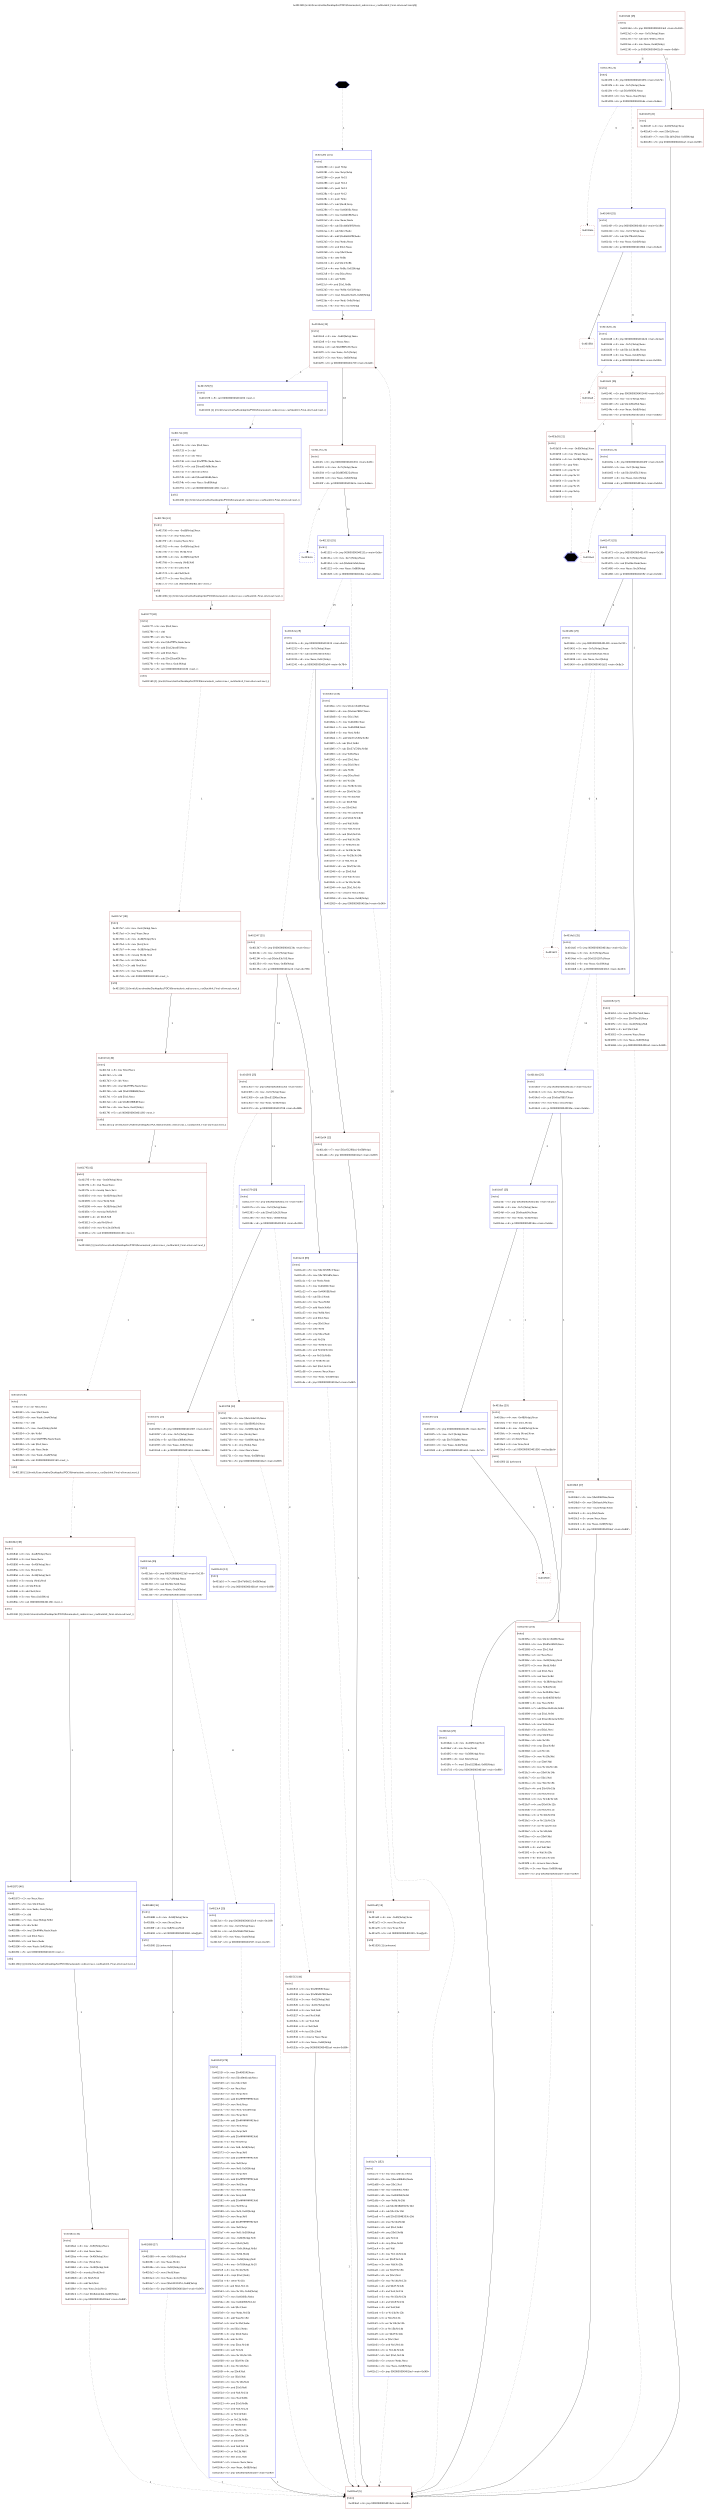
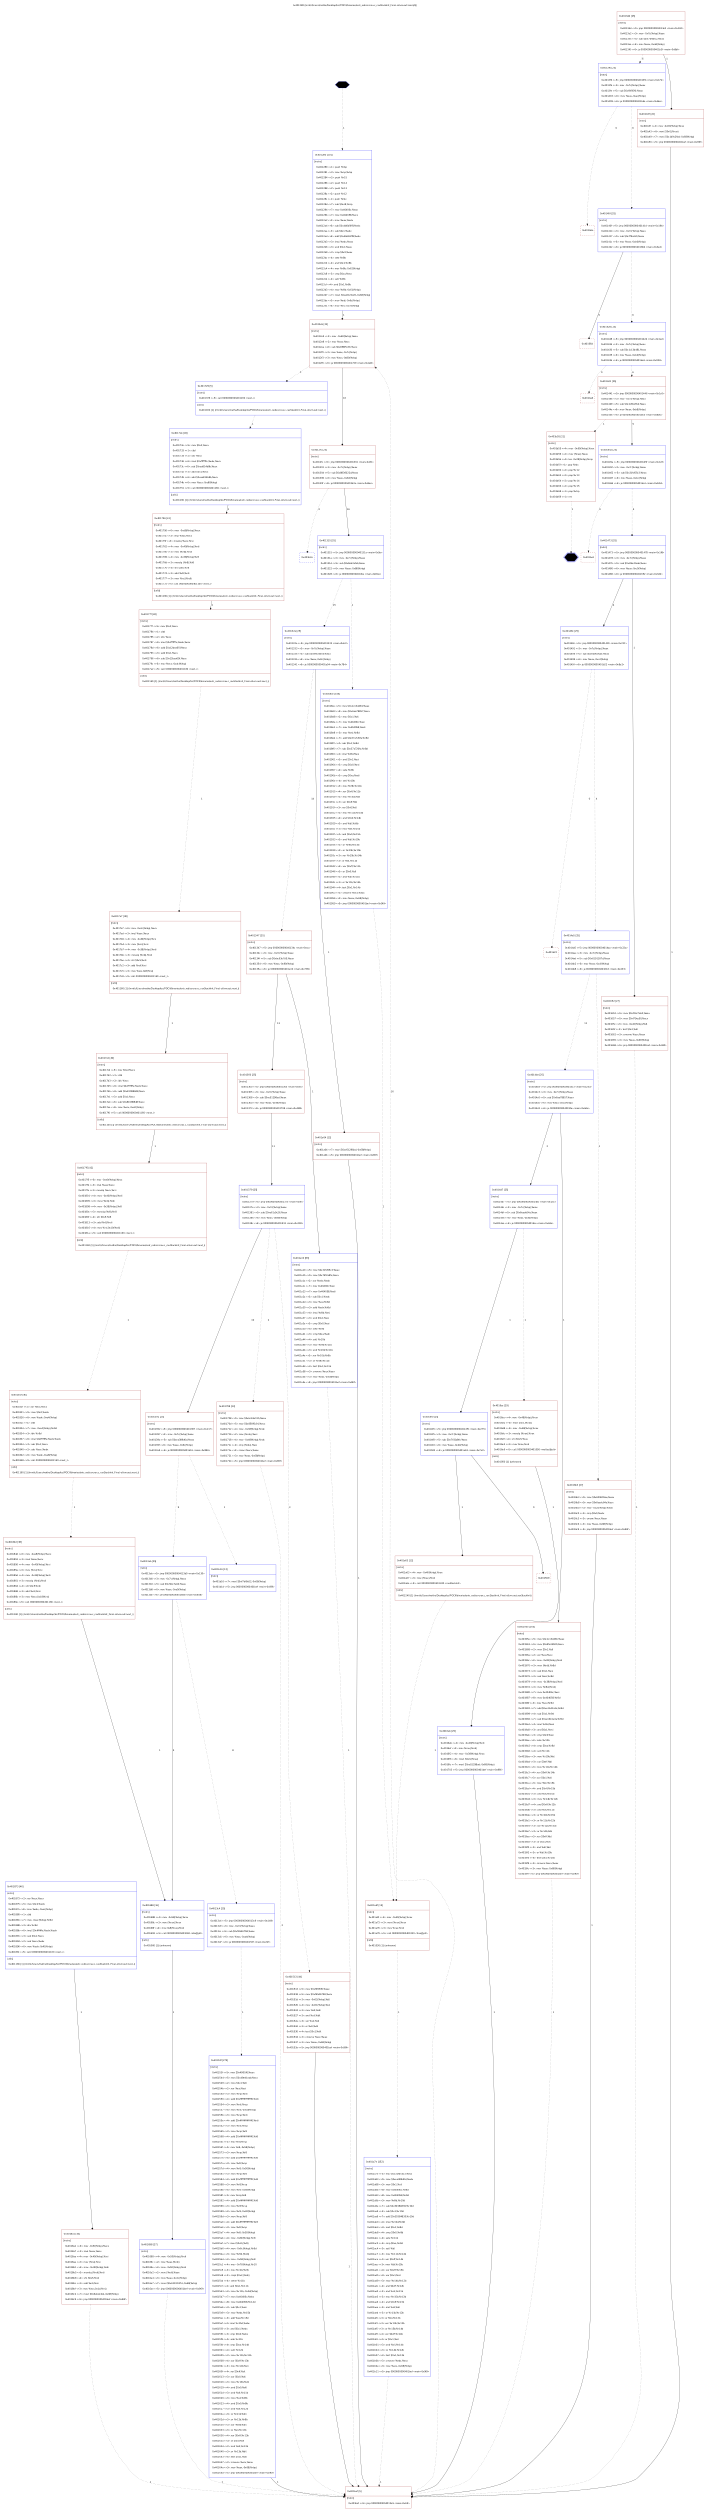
(233, 1254) -> (262, 1314)
none -> (464, 1578)
(70, 1750) -> (123, 1759)
